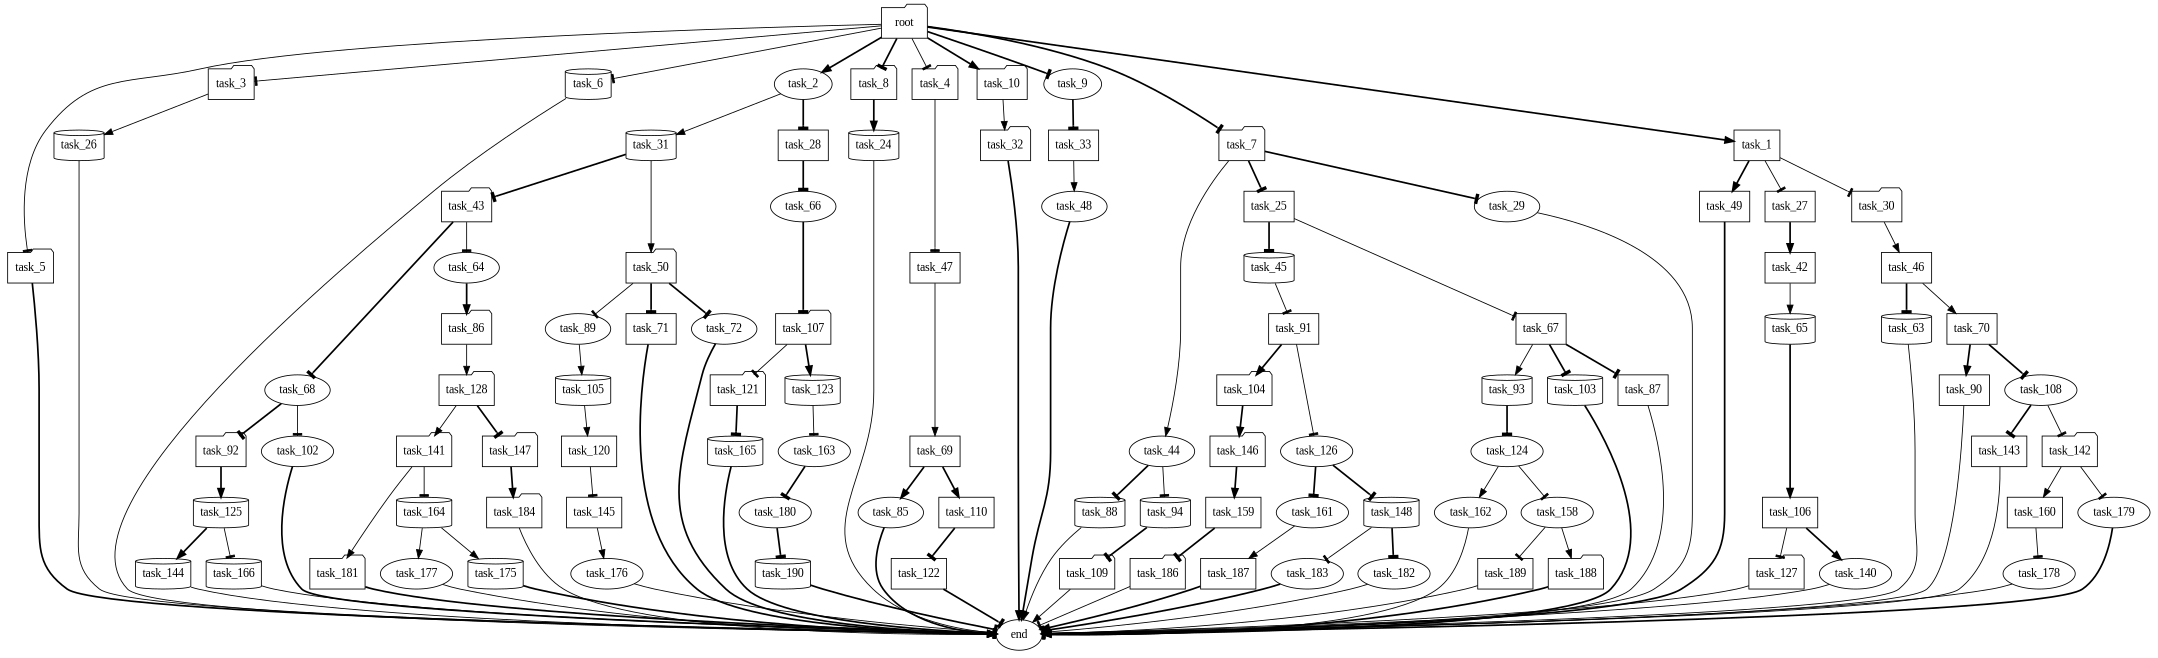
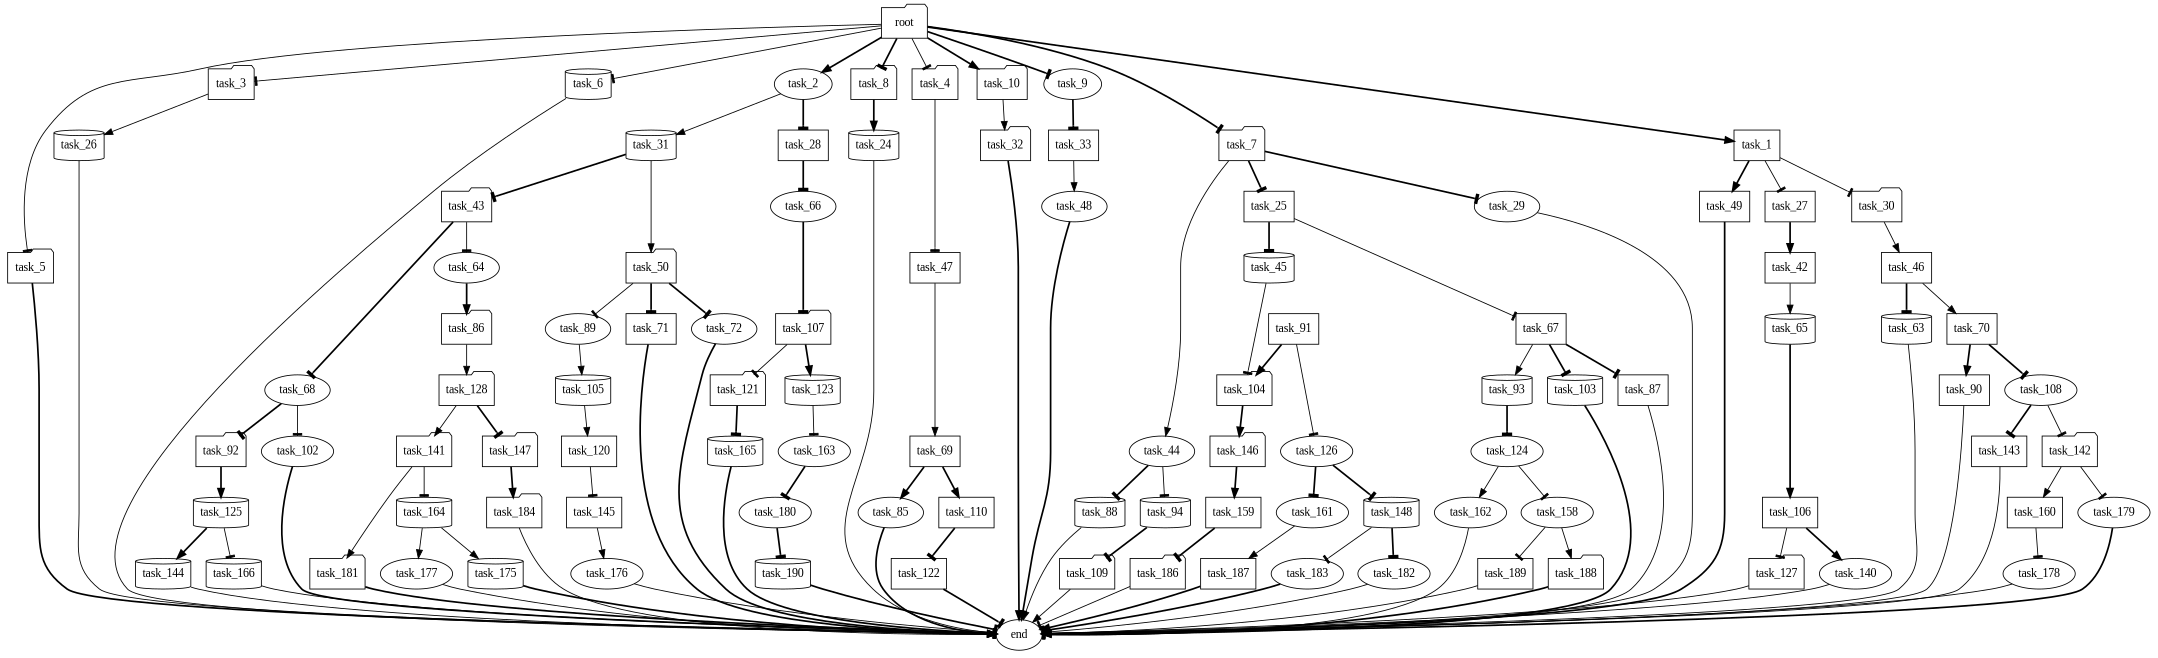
(1281, 296) -> (1257, 327)
